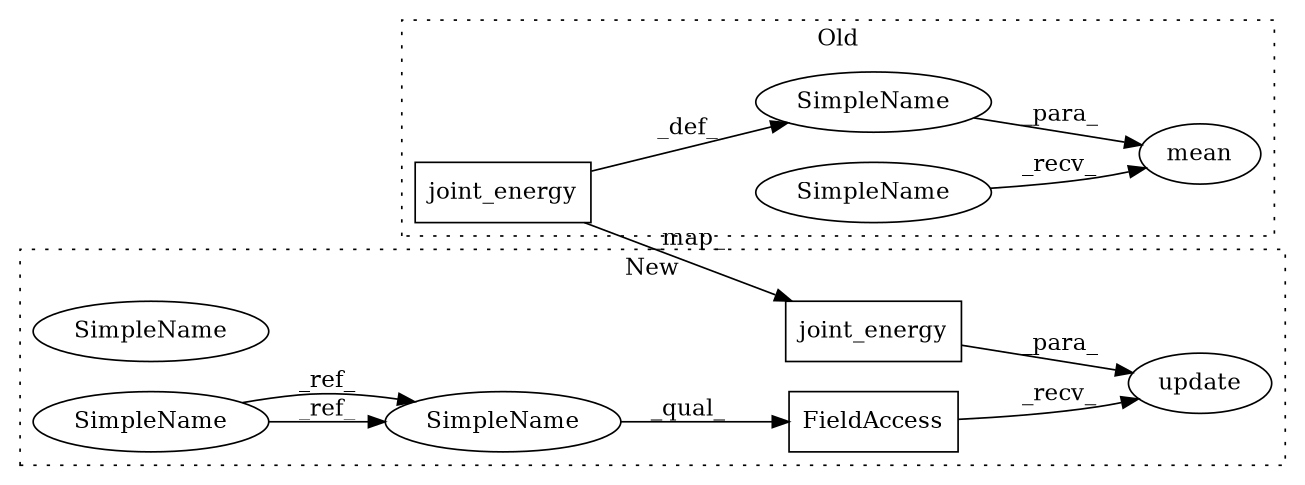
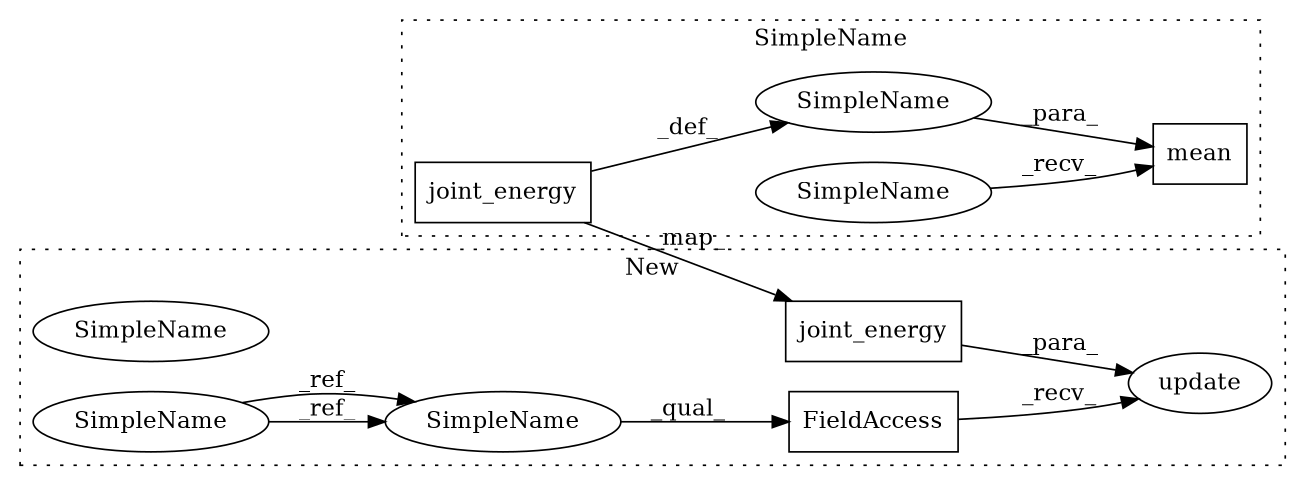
(838, 39) -> (831, 39)
(1200, 154) -> (1200, 154)
